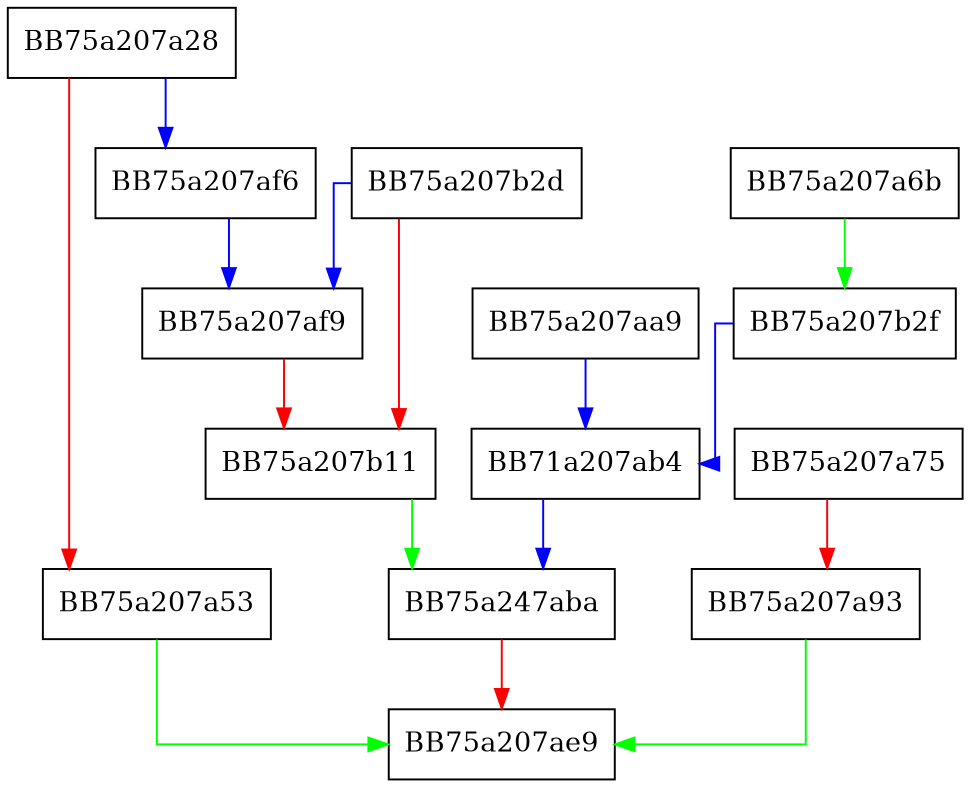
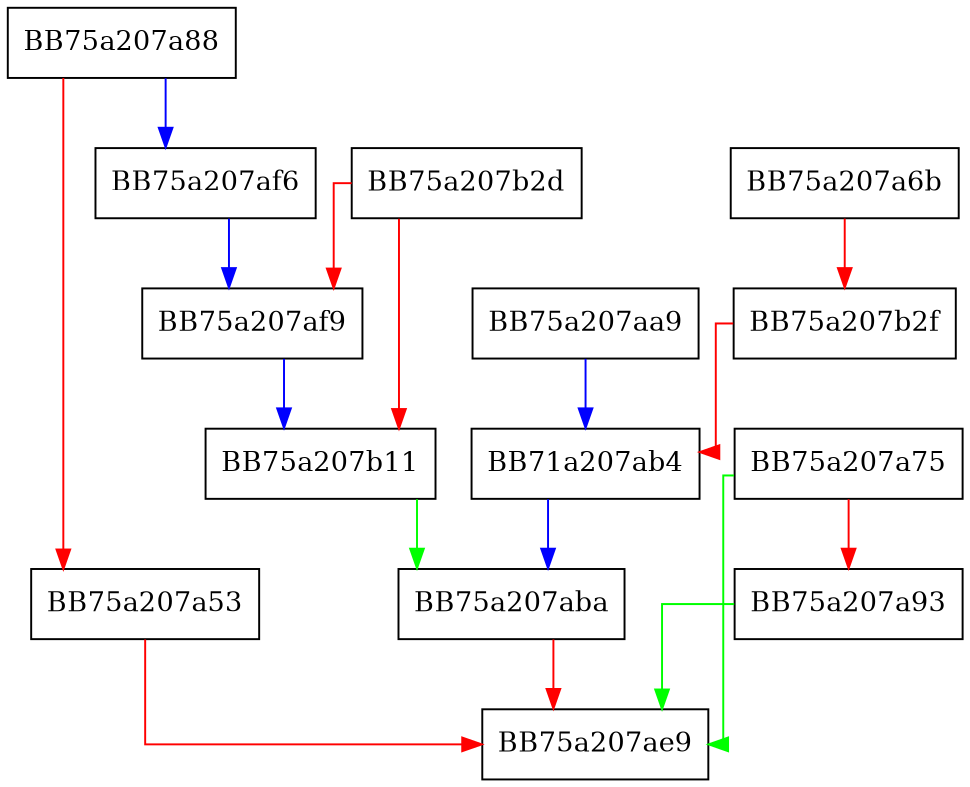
(122, 43) -> (122, 43)
(334, 217) -> (334, 217)
(845, 243) -> (845, 243)
(284, 384) -> (284, 384)
(715, 385) -> (716, 380)
none -> (723, 591)
(502, 604) -> (512, 604)
(210, 744) -> (251, 744)
